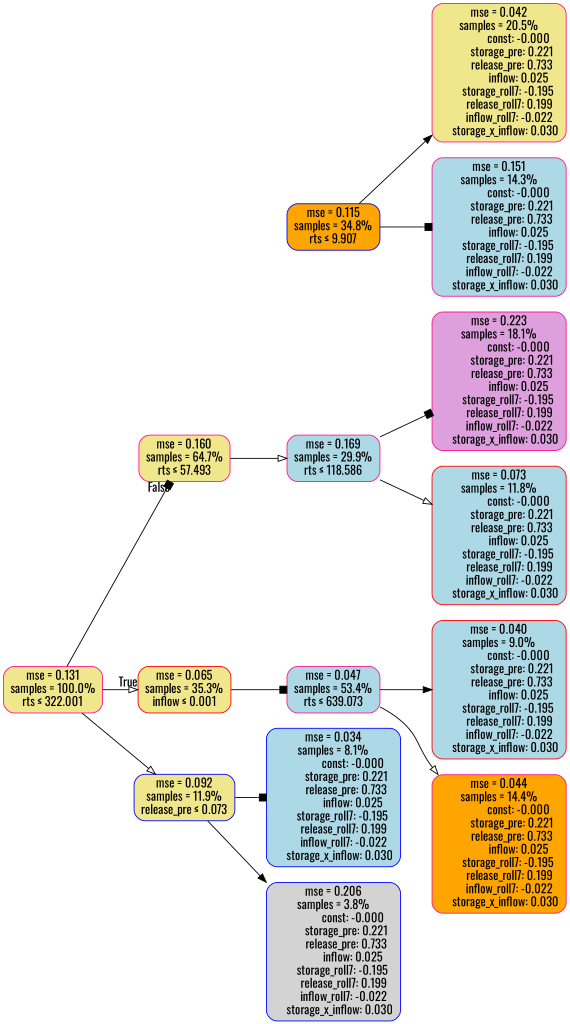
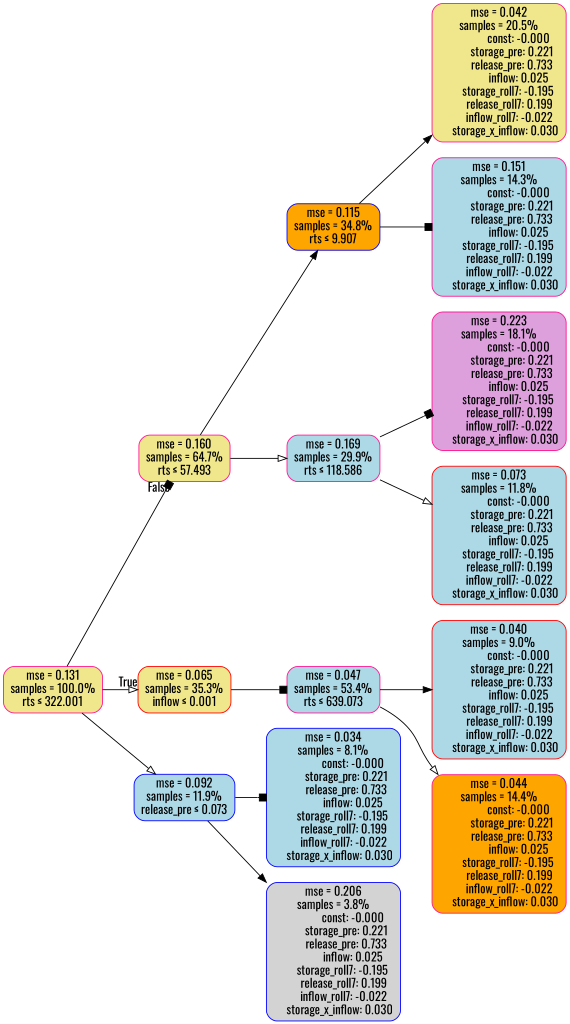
none -> (257, 346)
(184, 798) -> (184, 798)
